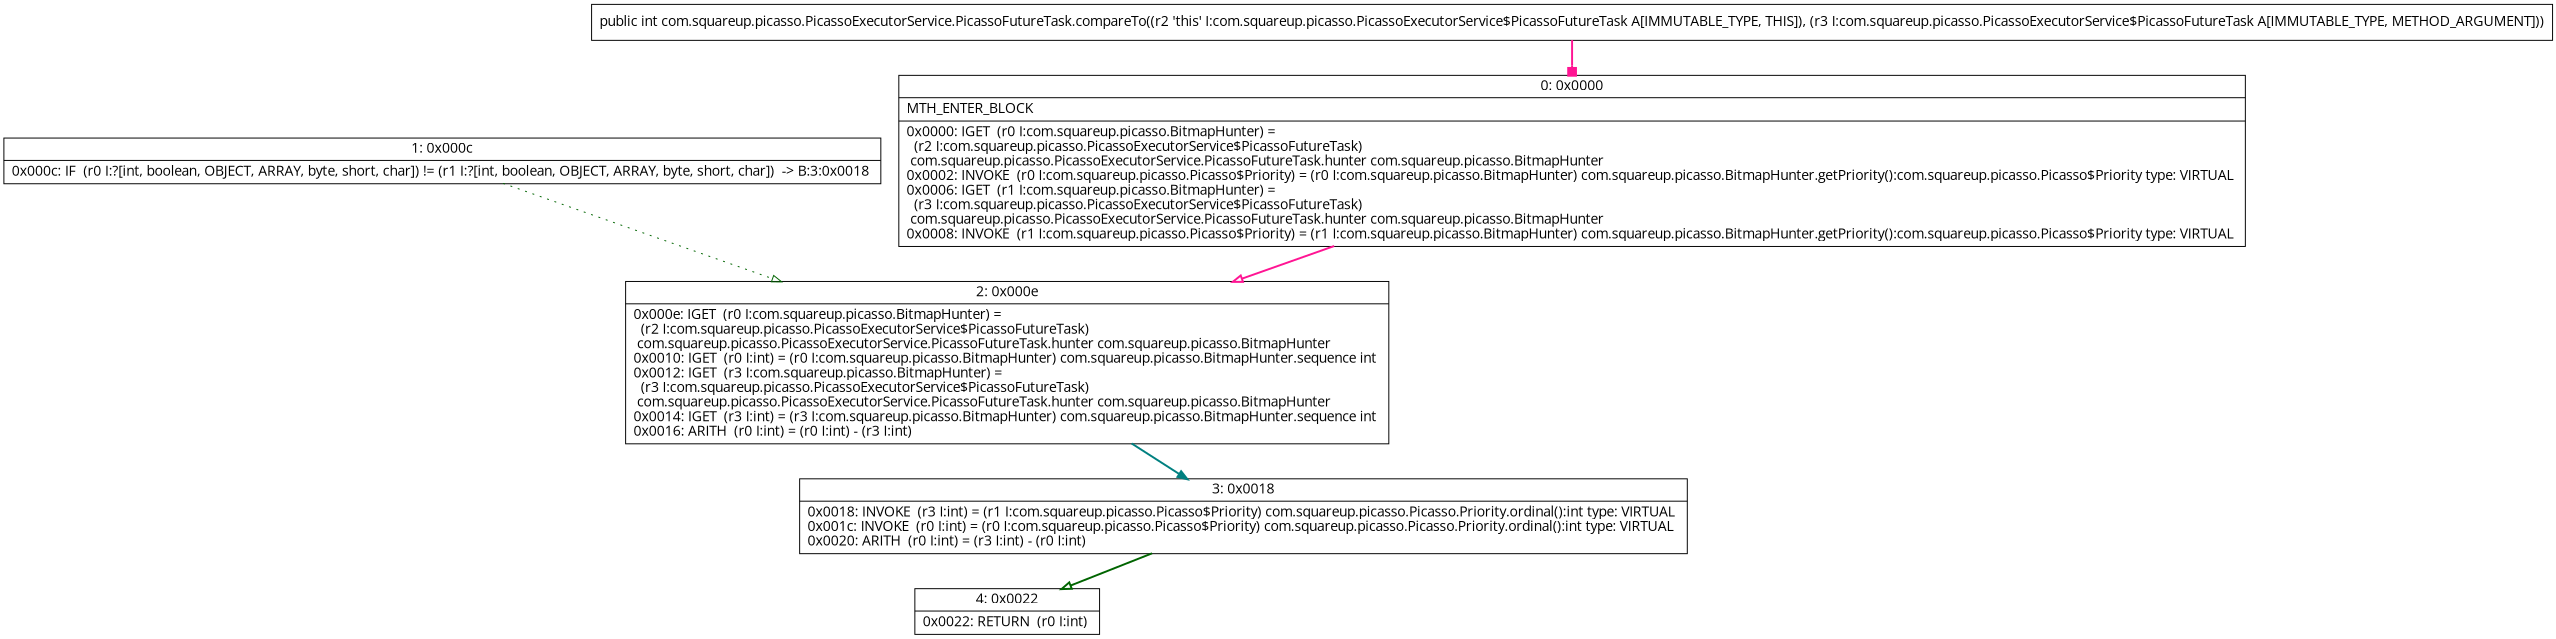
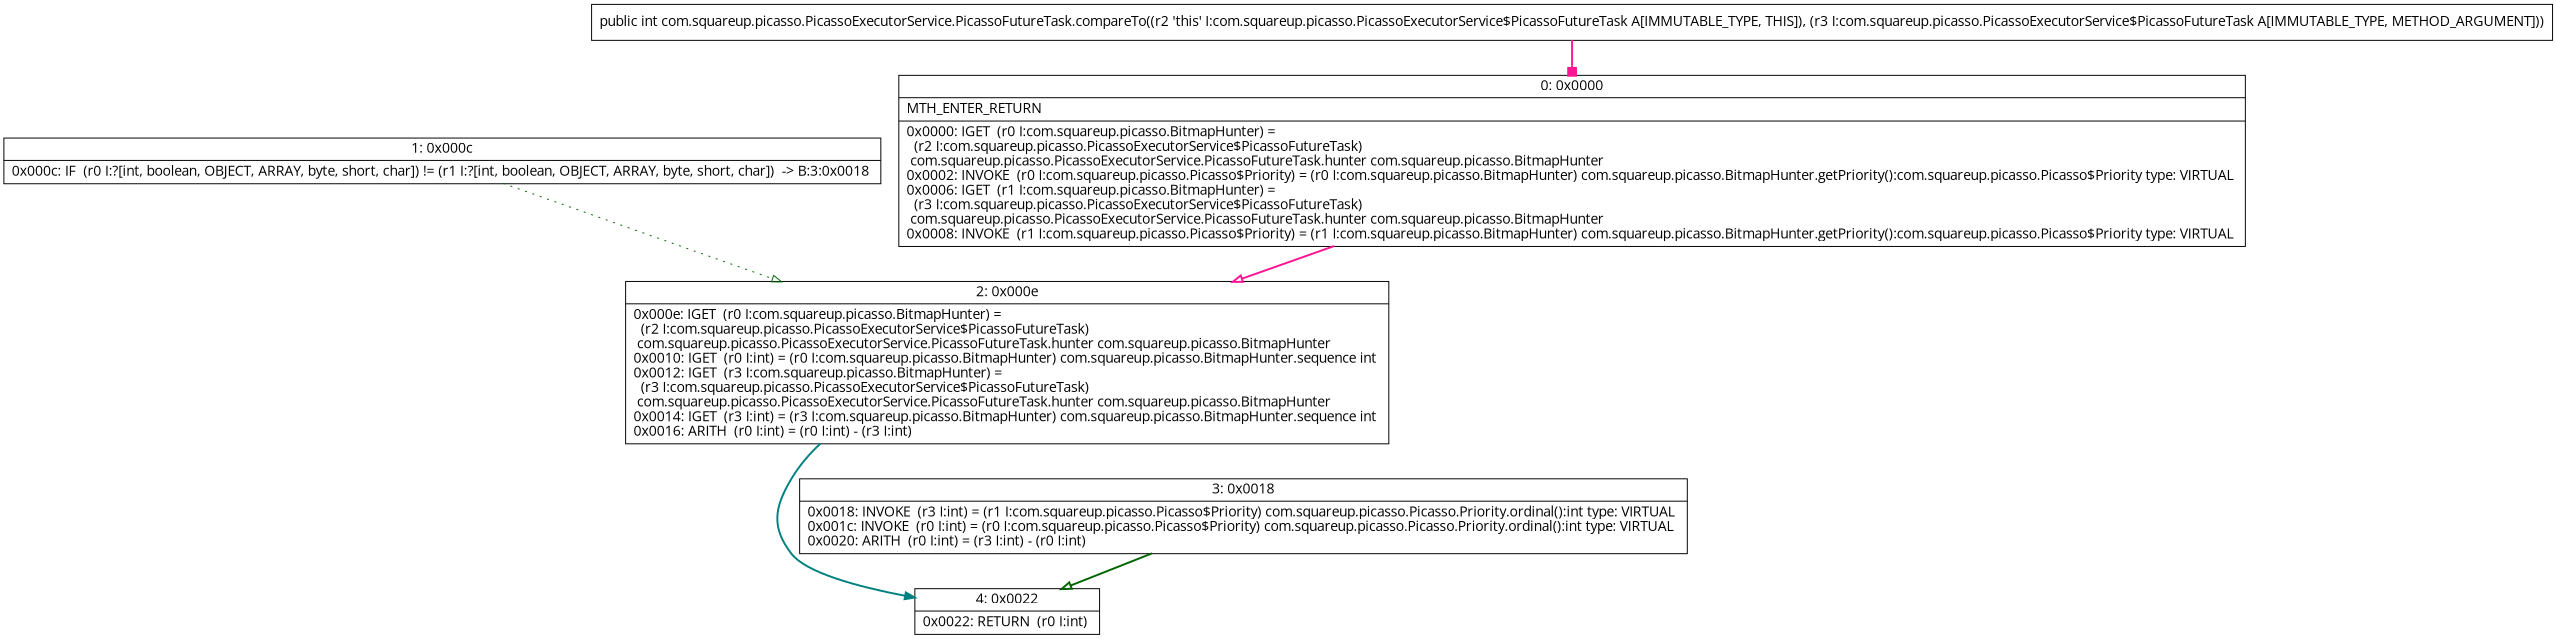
(970, 109) -> (974, 109)
(1155, 459) -> (790, 552)
